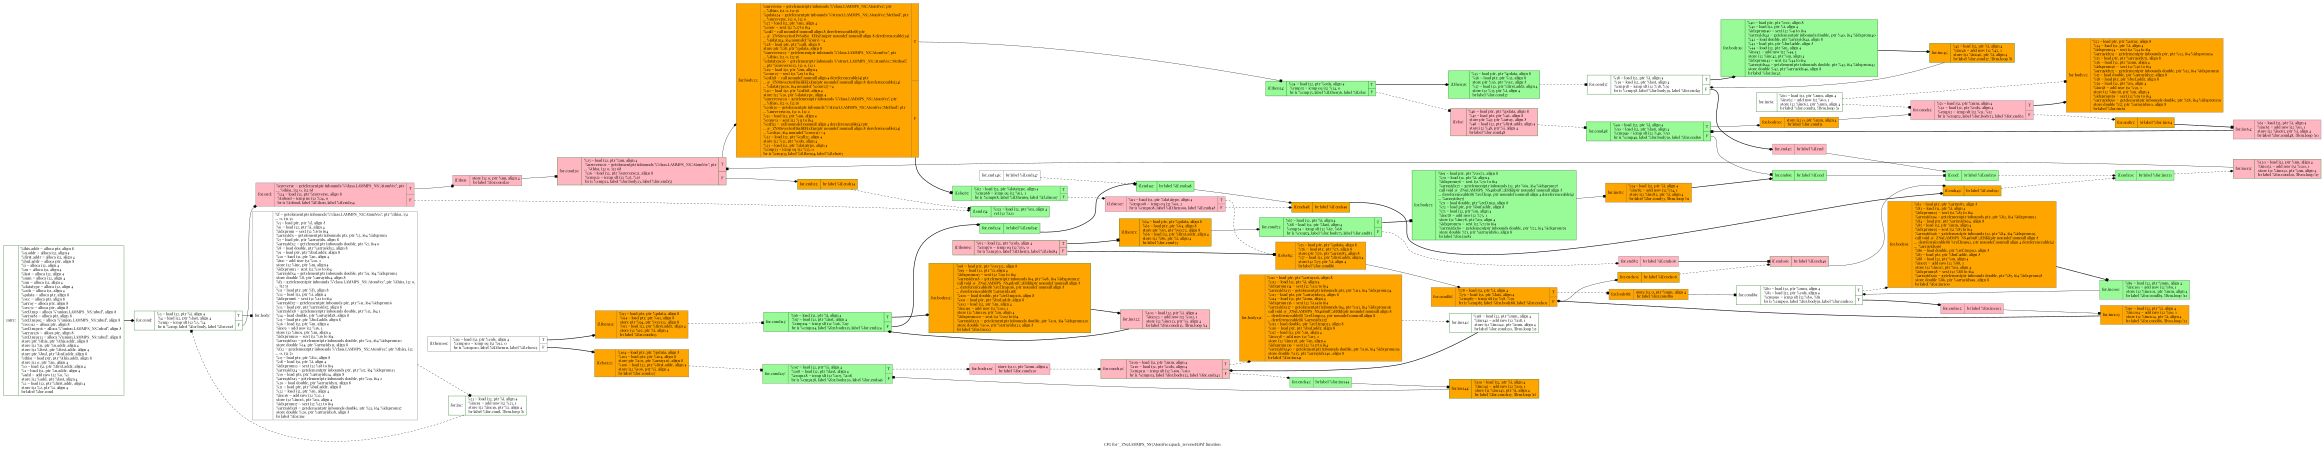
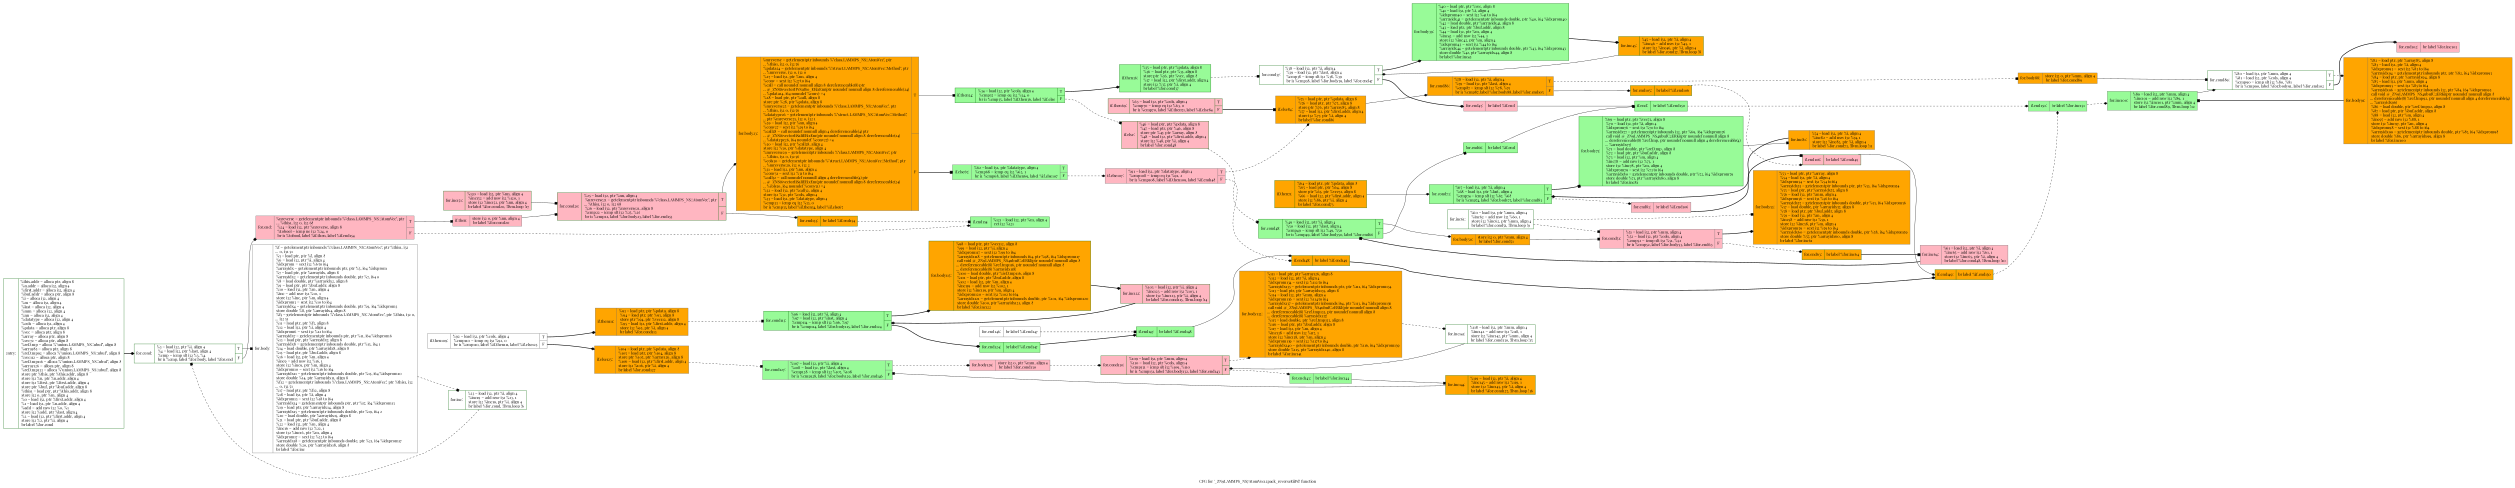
(2202, 173) -> (2095, 104)
(1730, 183) -> (1689, 197)
(1092, 243) -> none
(2145, 315) -> none
(1359, 369) -> (1350, 366)
